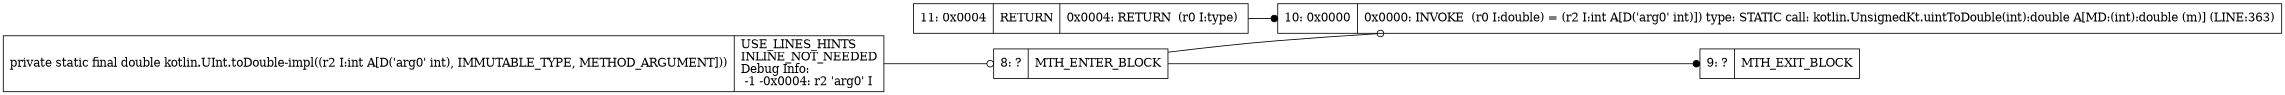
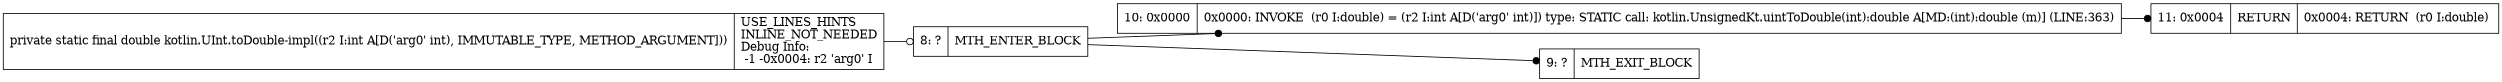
(1154, 18) -> (2398, 18)
(1260, 18) -> (2133, 18)
(1272, 41) -> (1151, 36)
